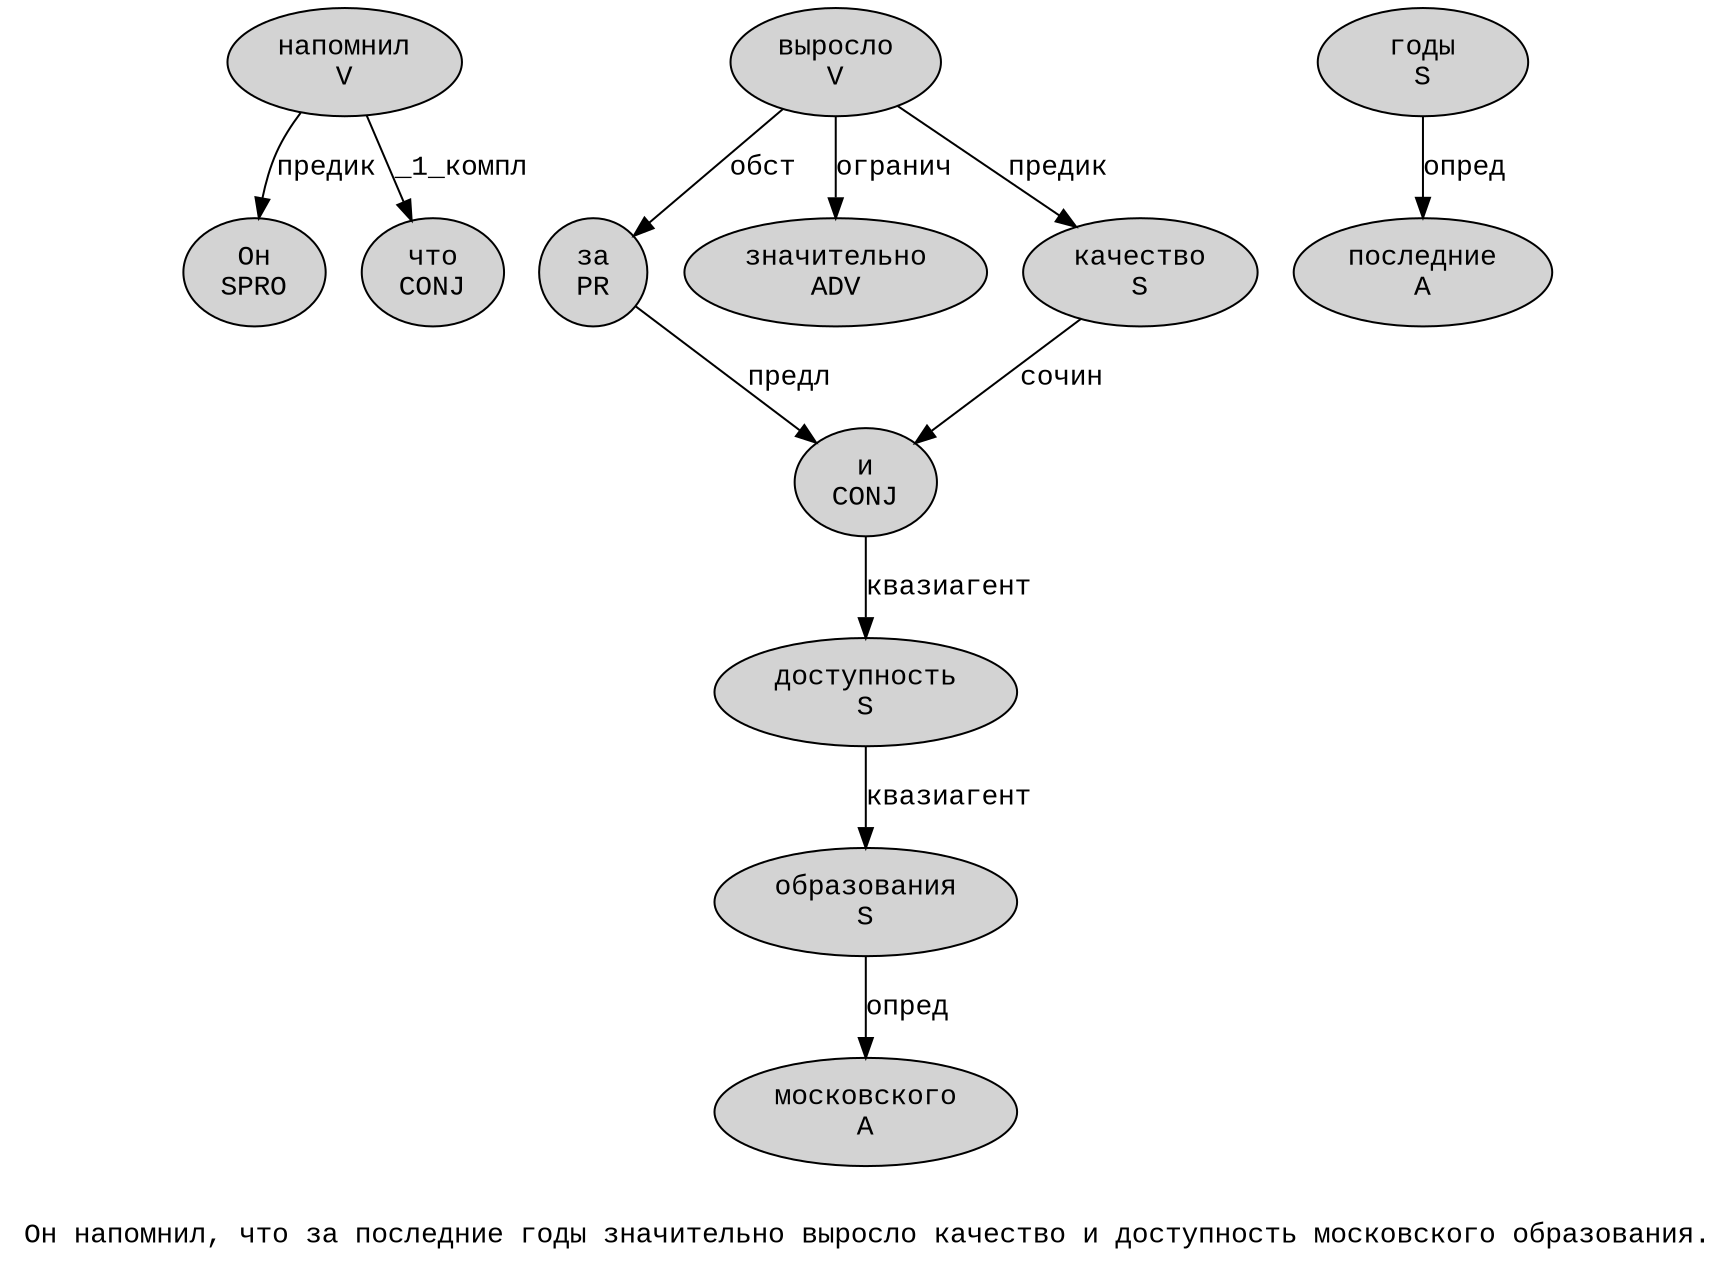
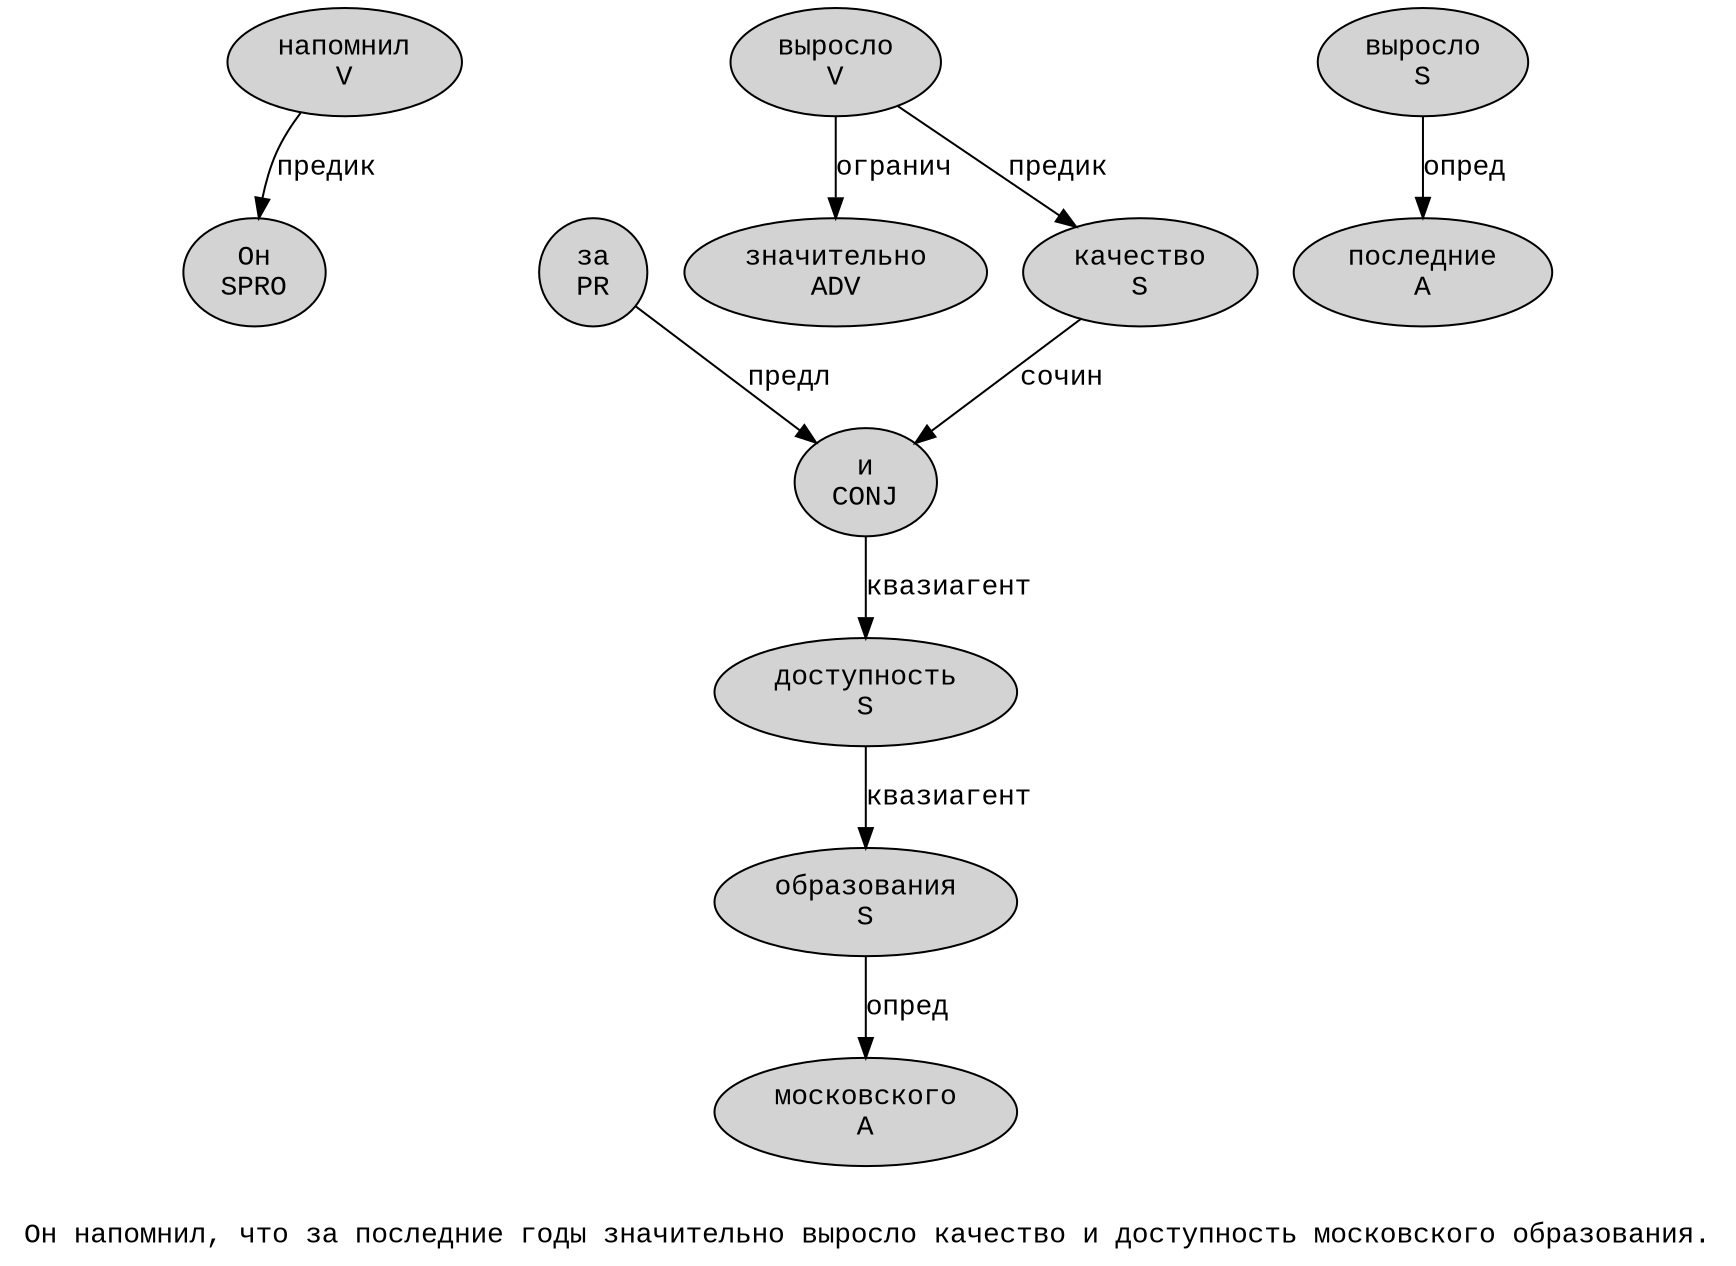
(1423, 62) -> (1423, 62)
(716, 166) -> none
(433, 272) -> none
